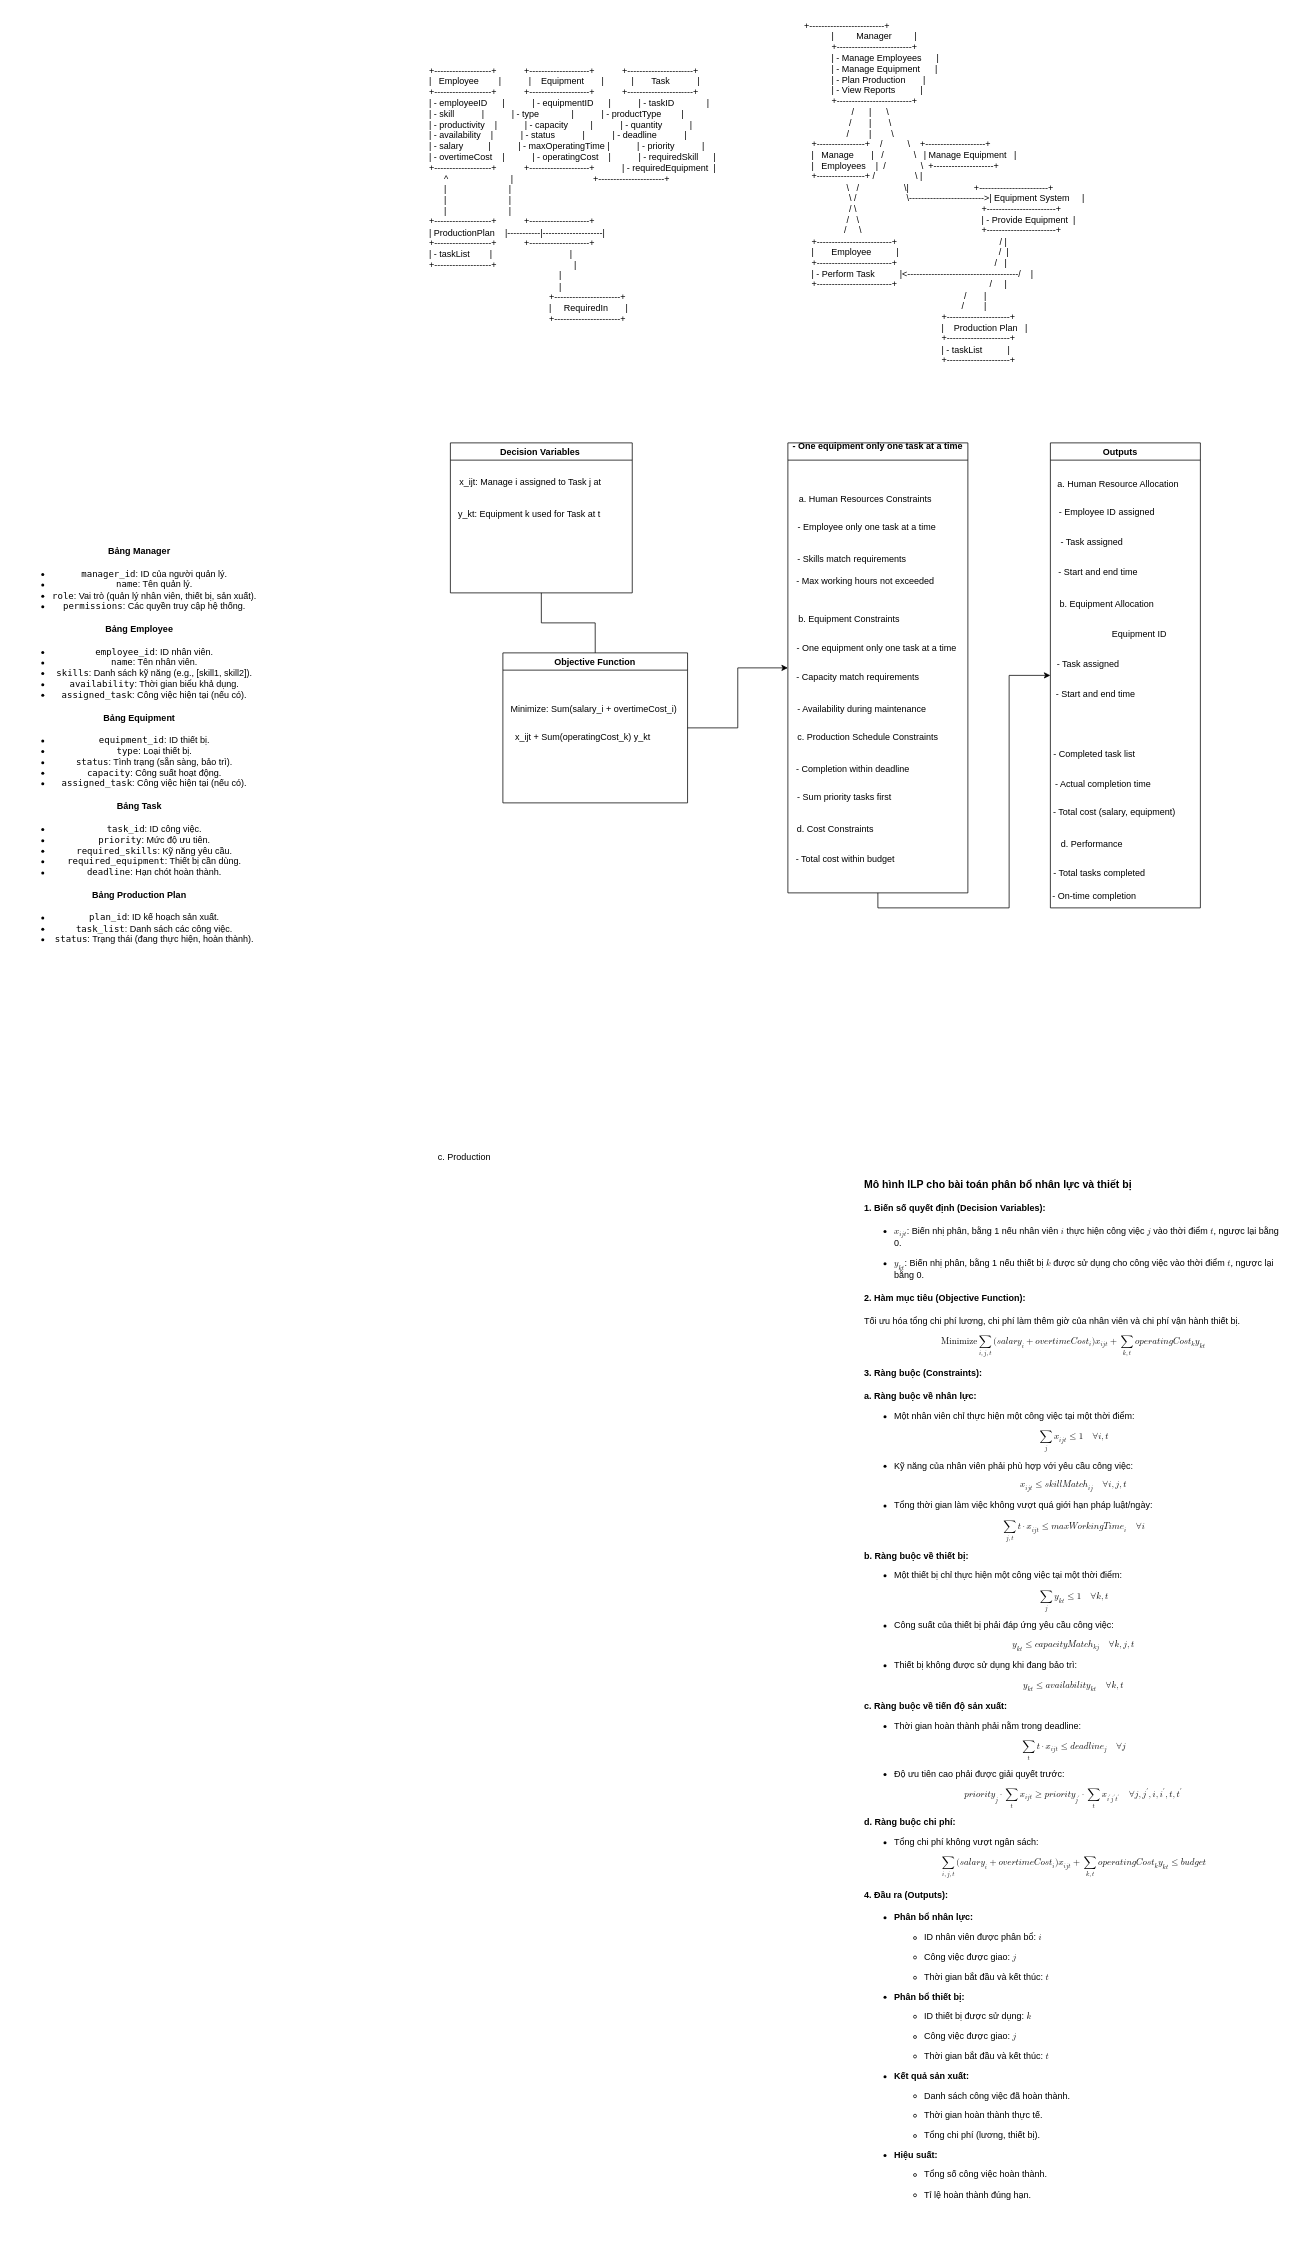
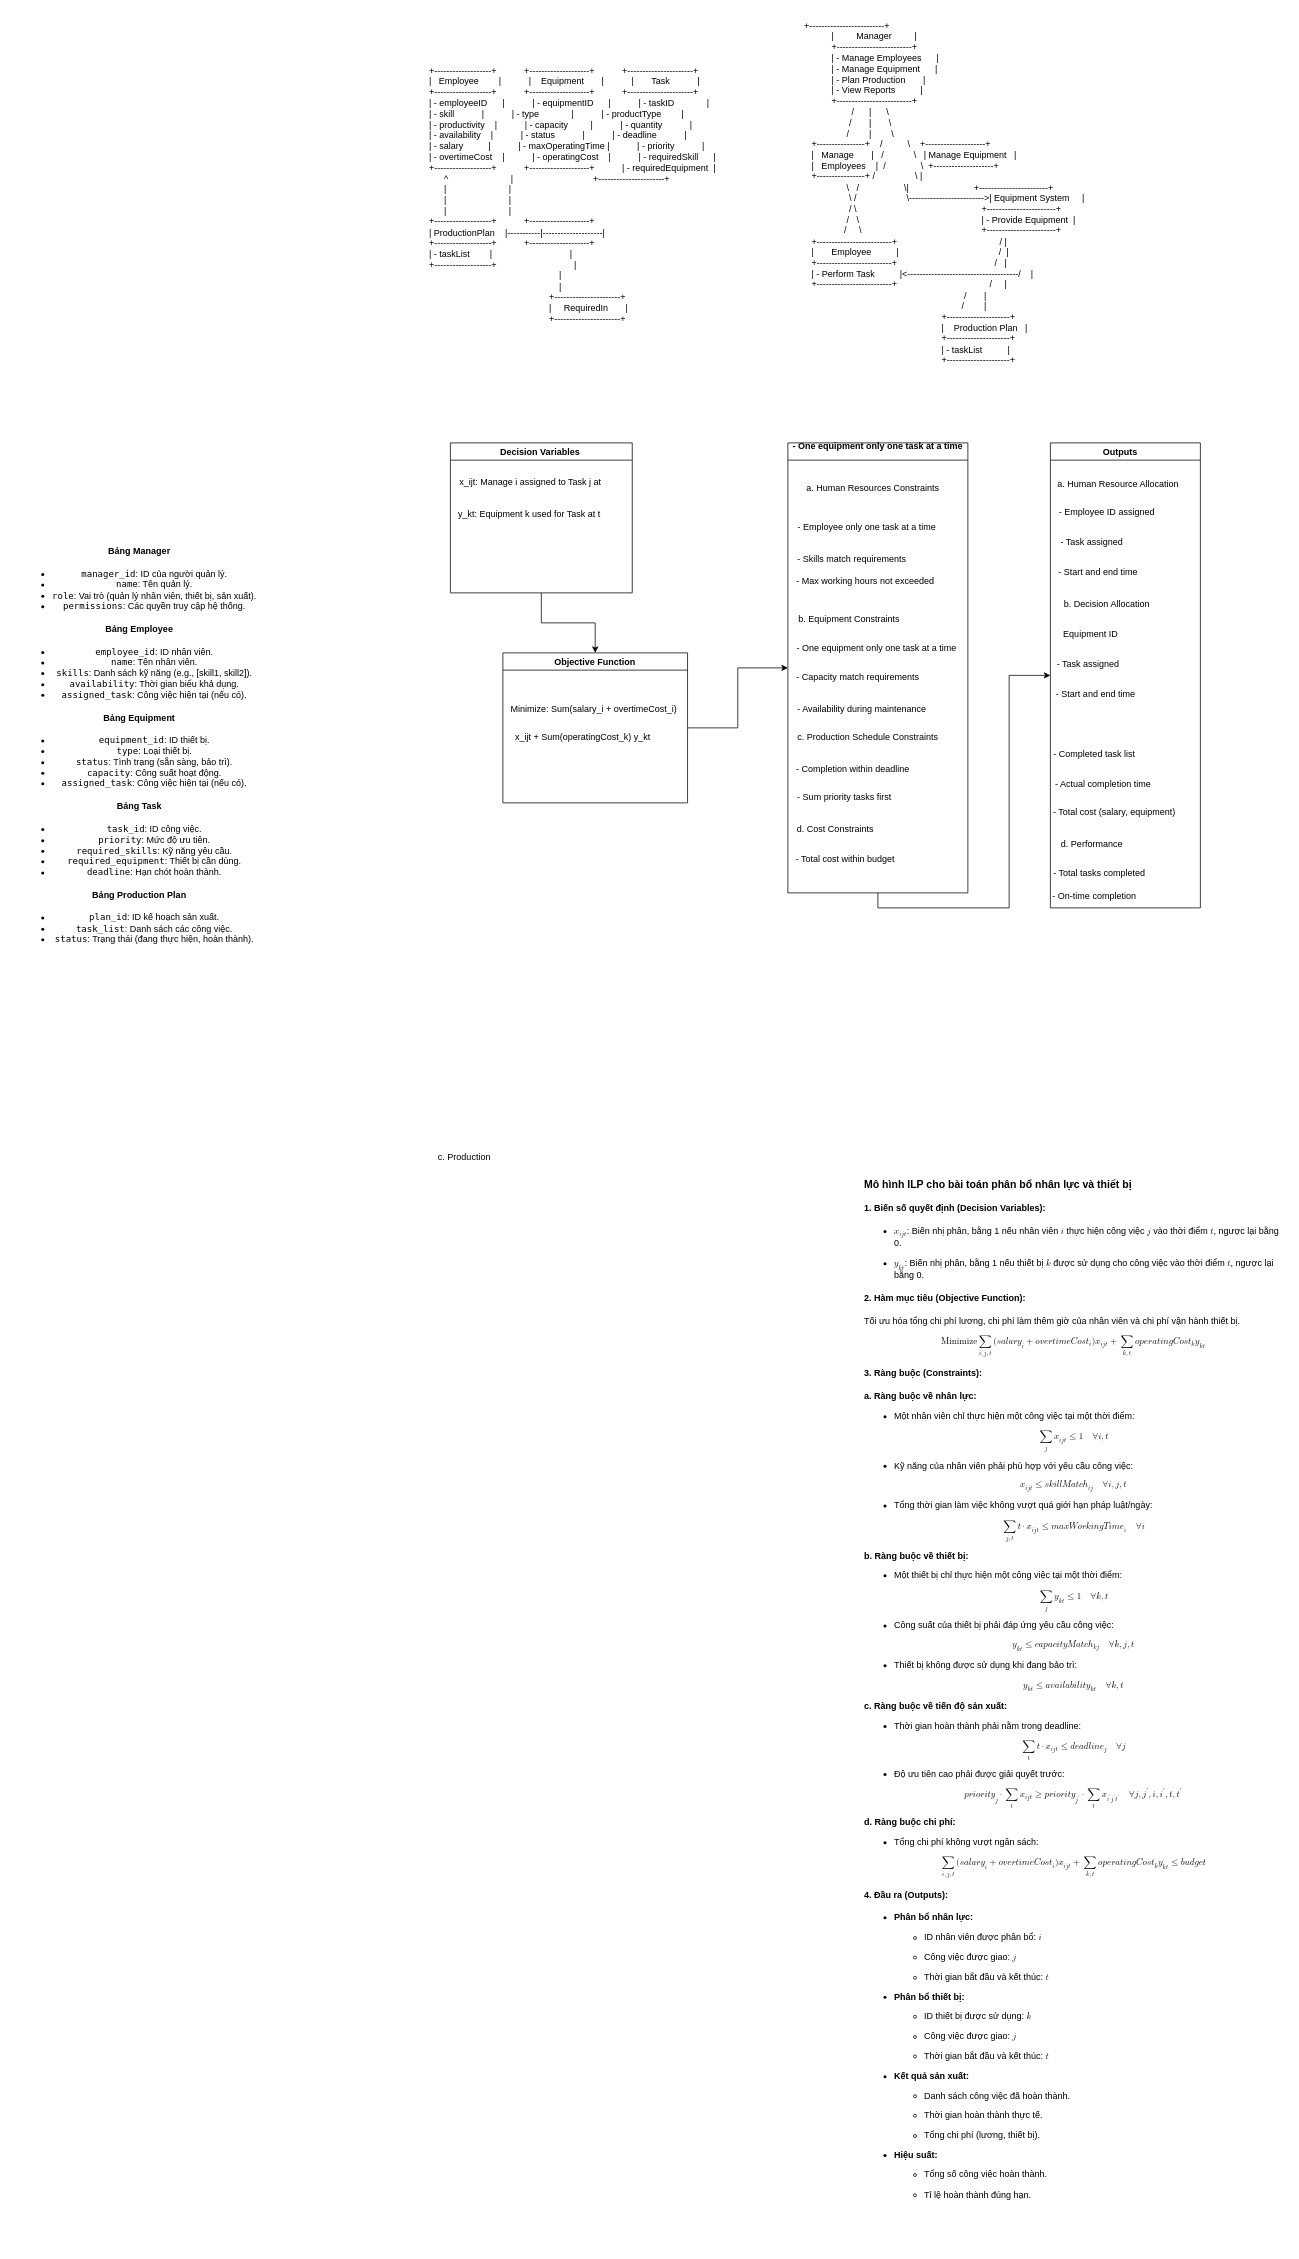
(865, 499) -> (873, 488)
(1107, 604) -> (1107, 604)
(1140, 634) -> (1092, 634)
(595, 648) -> (595, 646)
